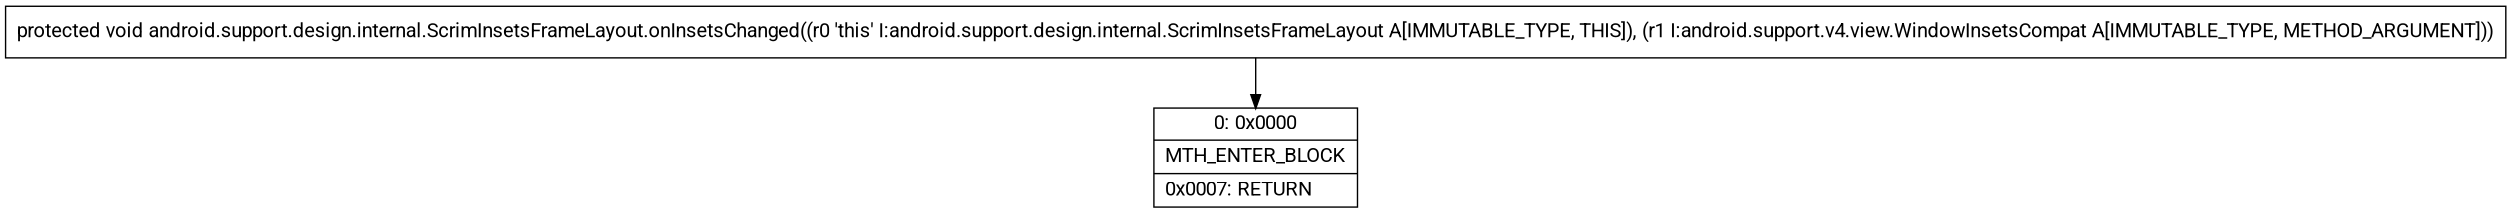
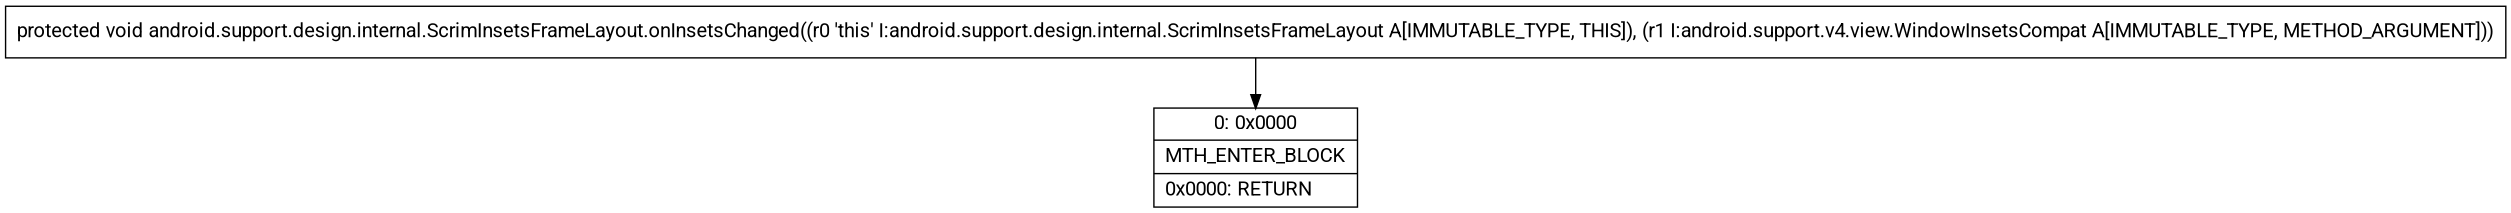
(1247, 190) -> (1247, 190)
